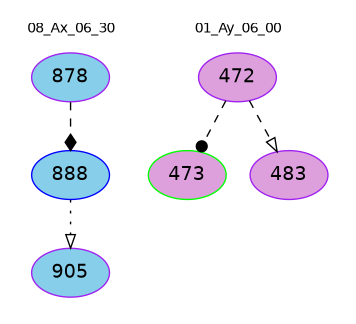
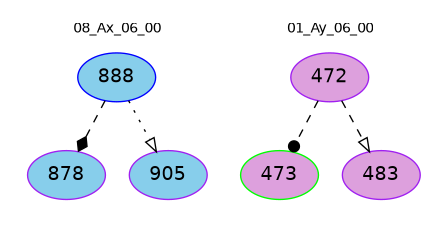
(71, 29) -> (117, 29)
(71, 118) -> (96, 119)
